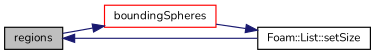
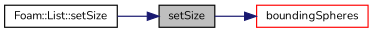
(231, 26) -> none
(34, 38) -> (187, 16)
